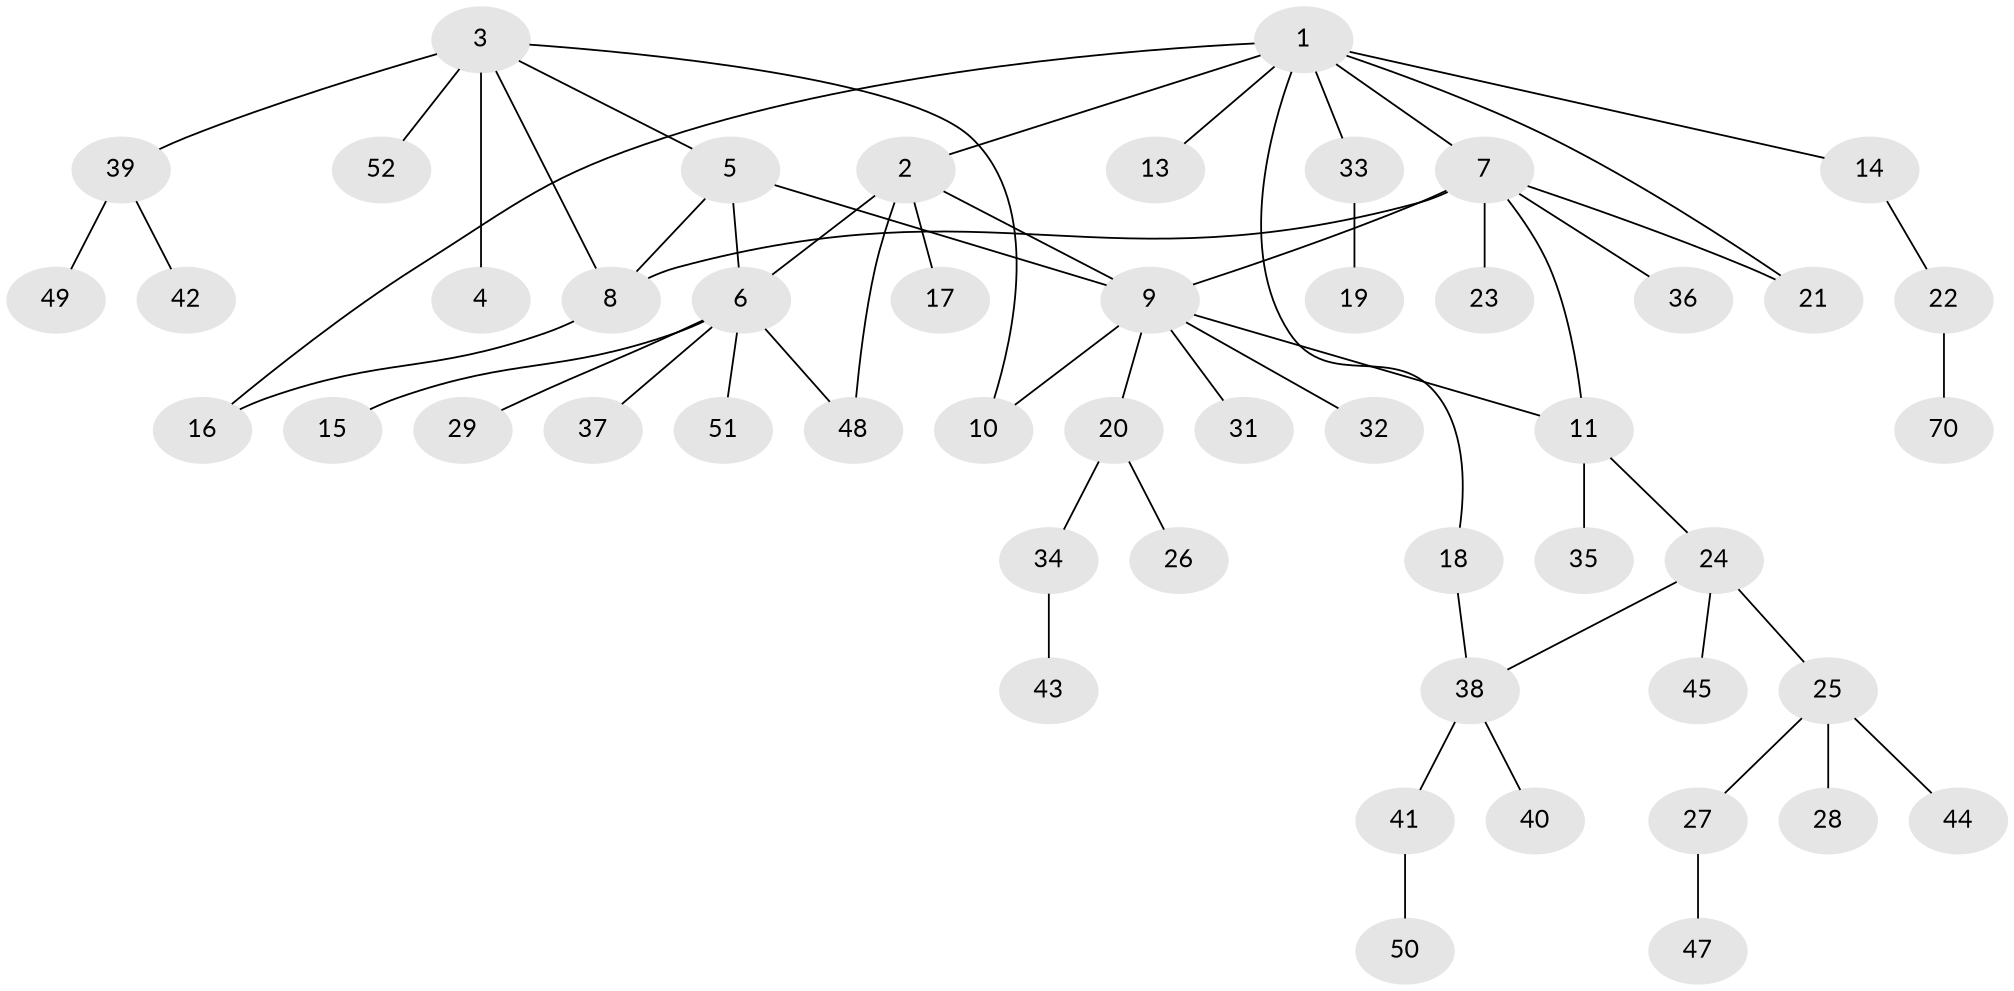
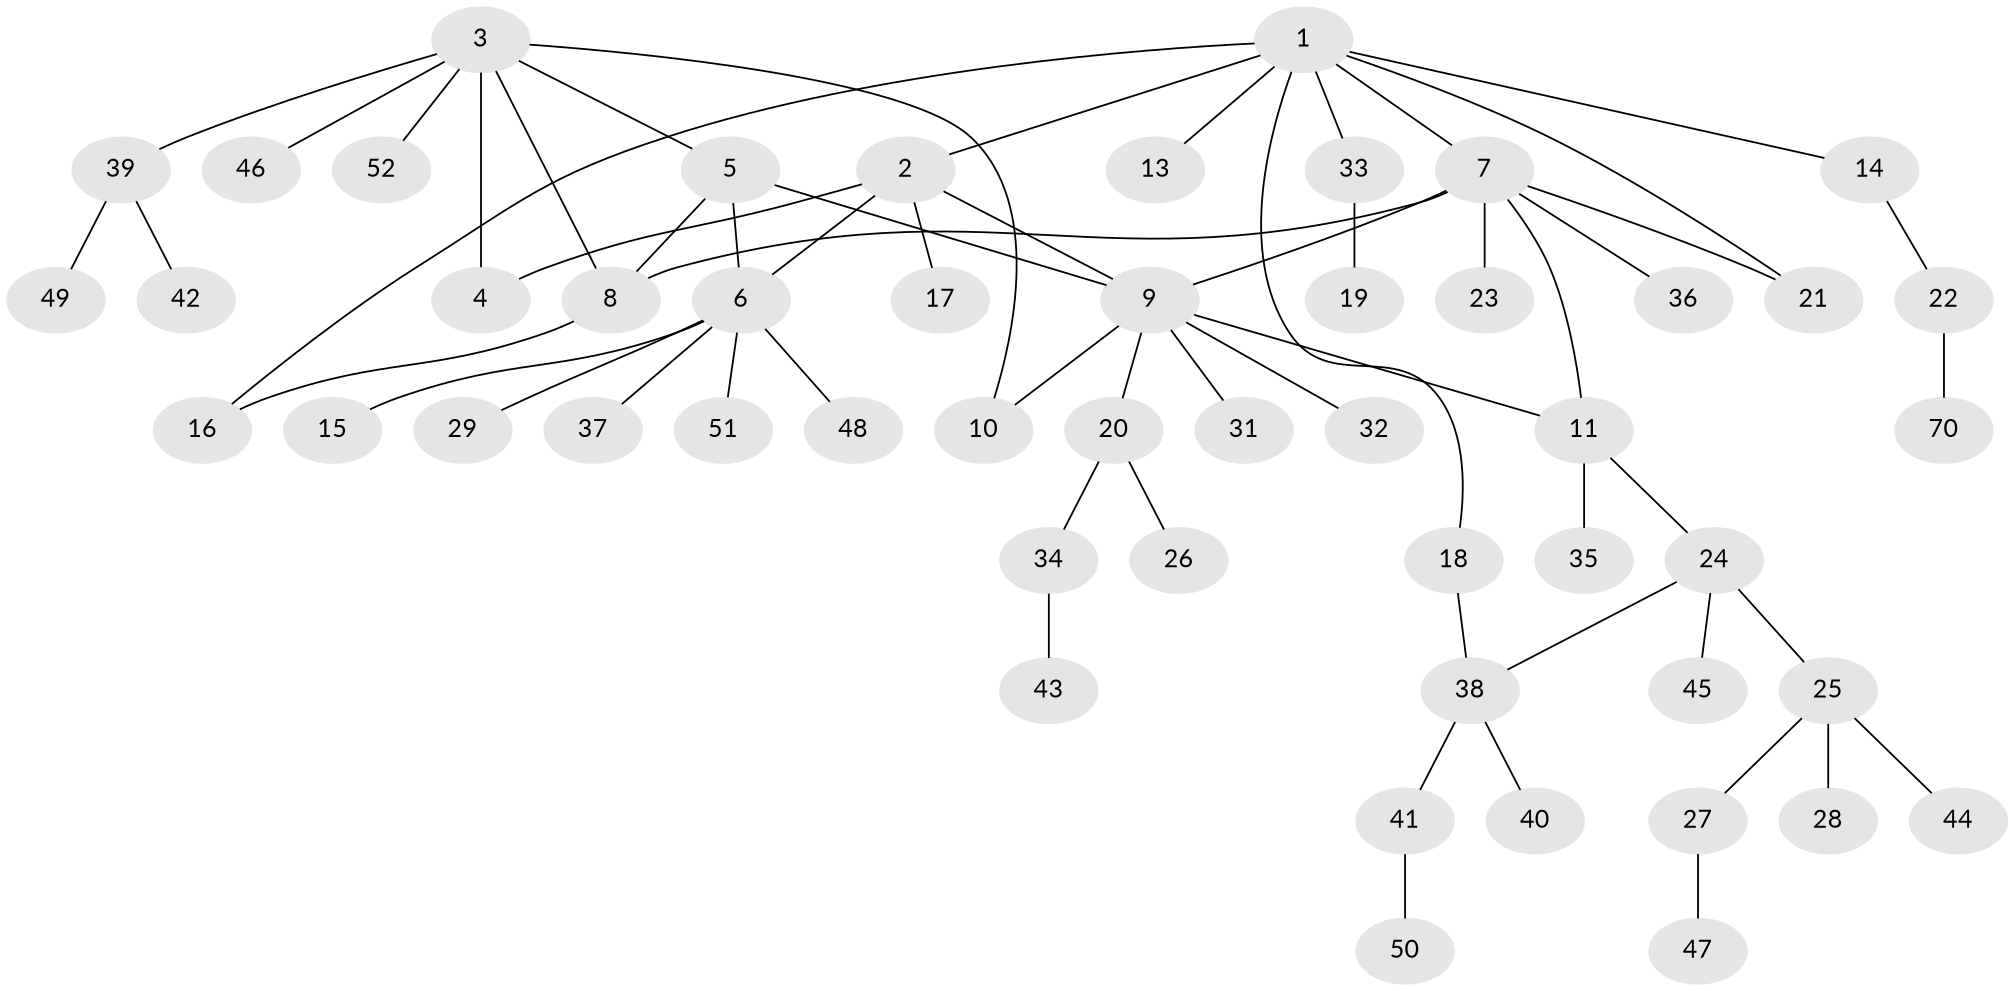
none -> (251, 170)
(869, 299) -> (698, 226)
